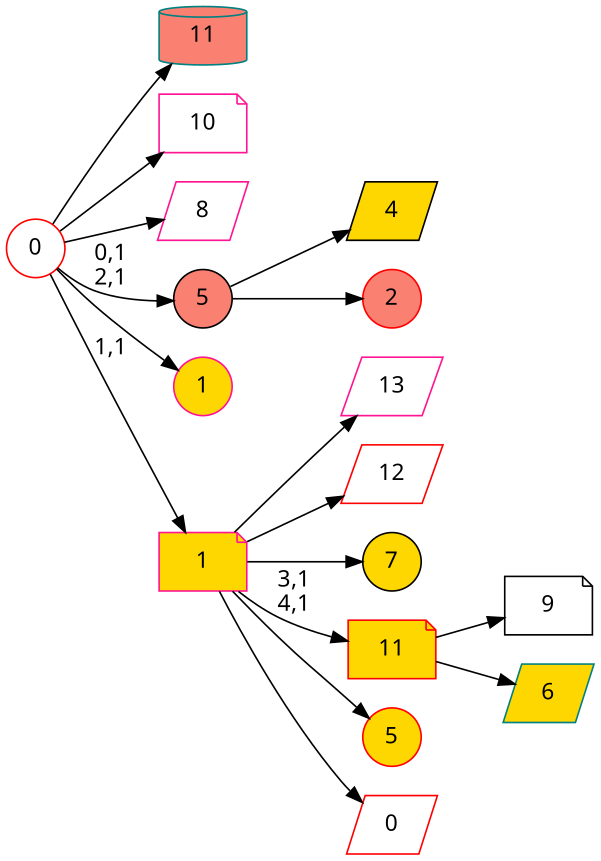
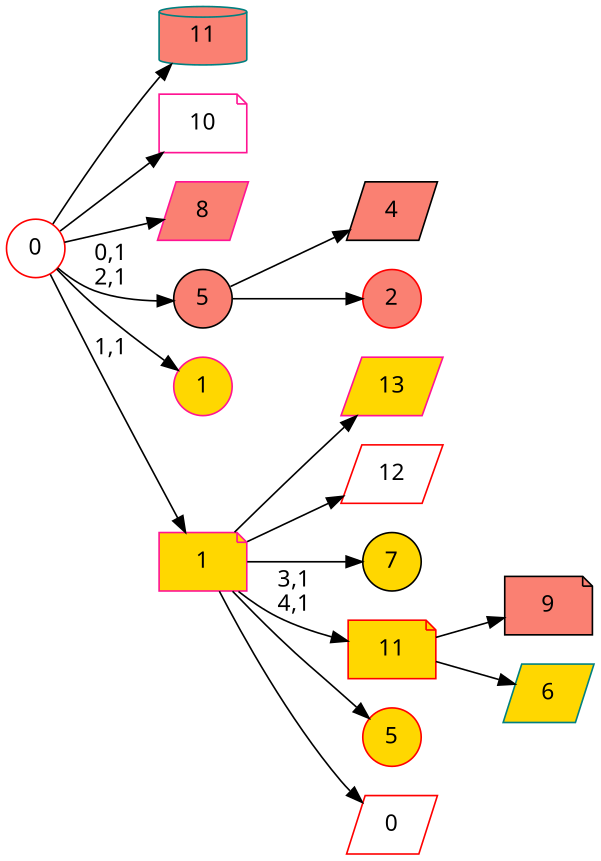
(203, 211) -> (203, 211)
(392, 211) -> (392, 211)
(392, 386) -> (392, 386)
(549, 606) -> (549, 606)
